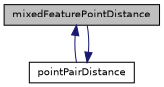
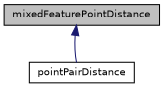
(89, 39) -> none
